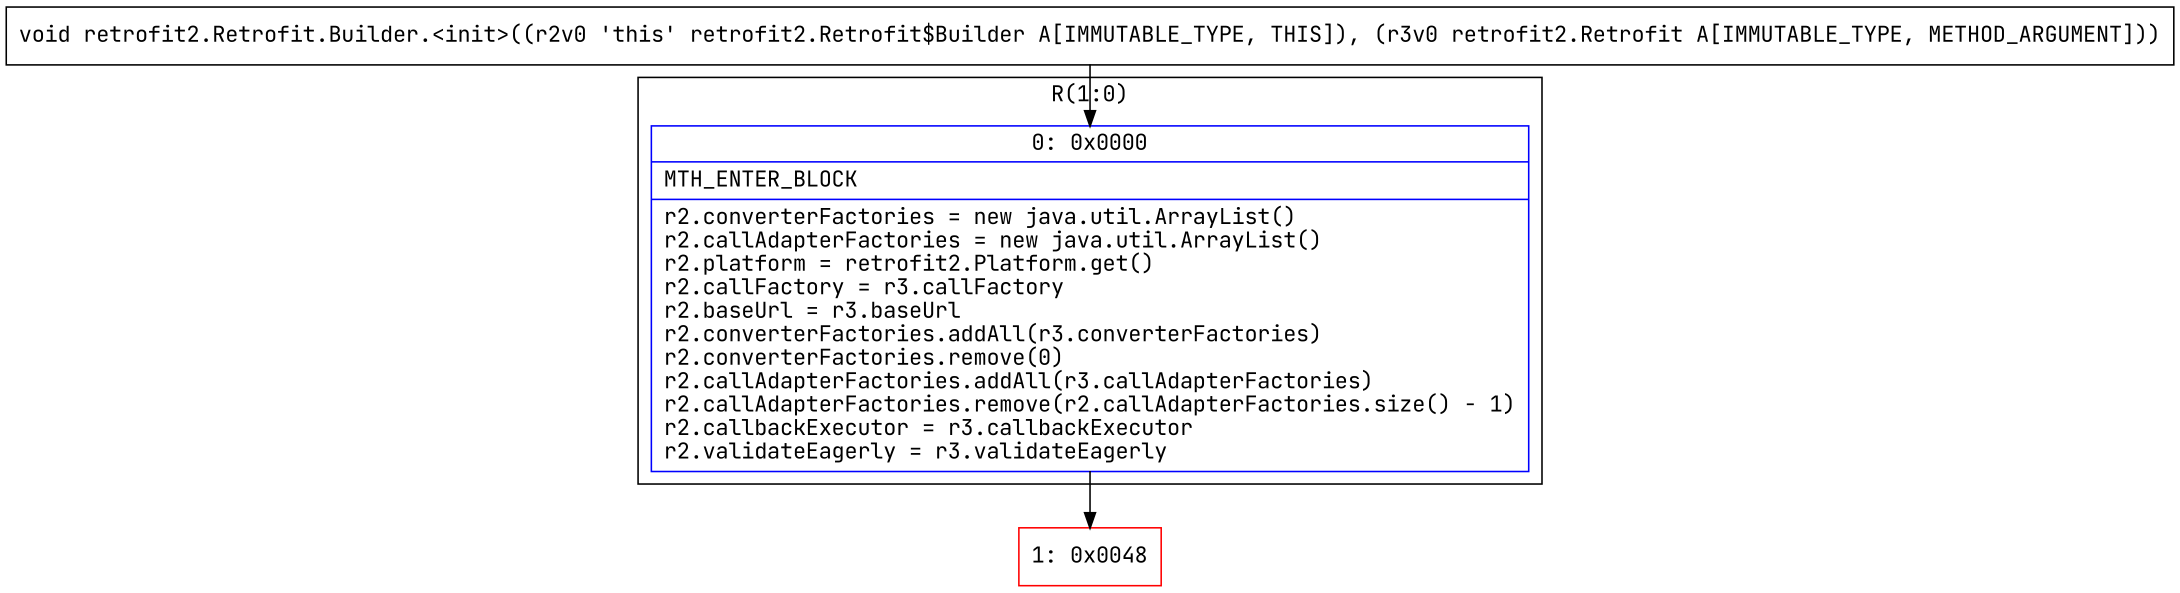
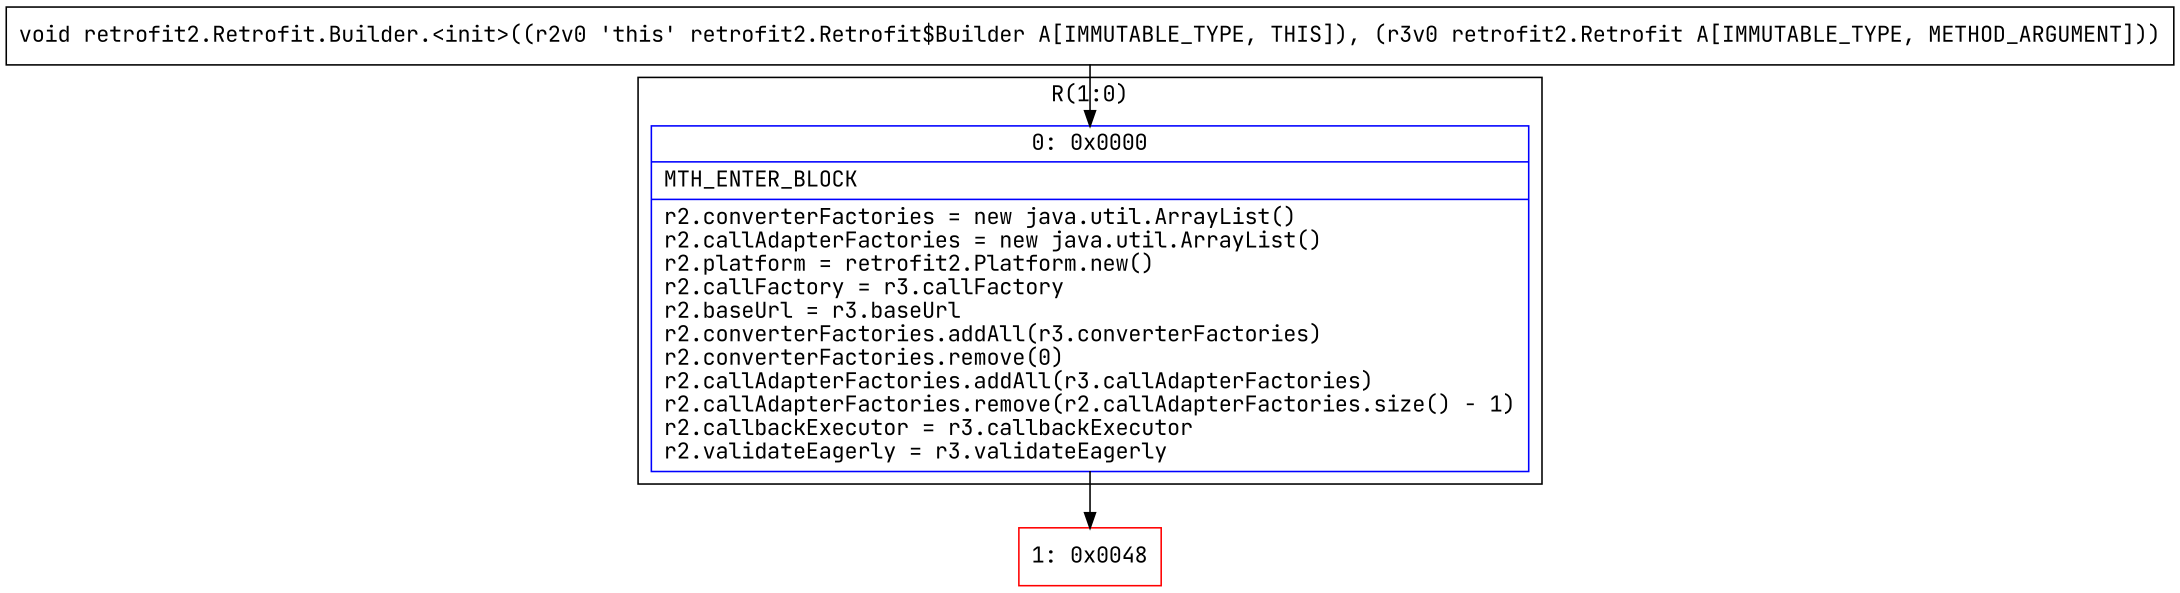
(909, 264) -> (909, 264)
